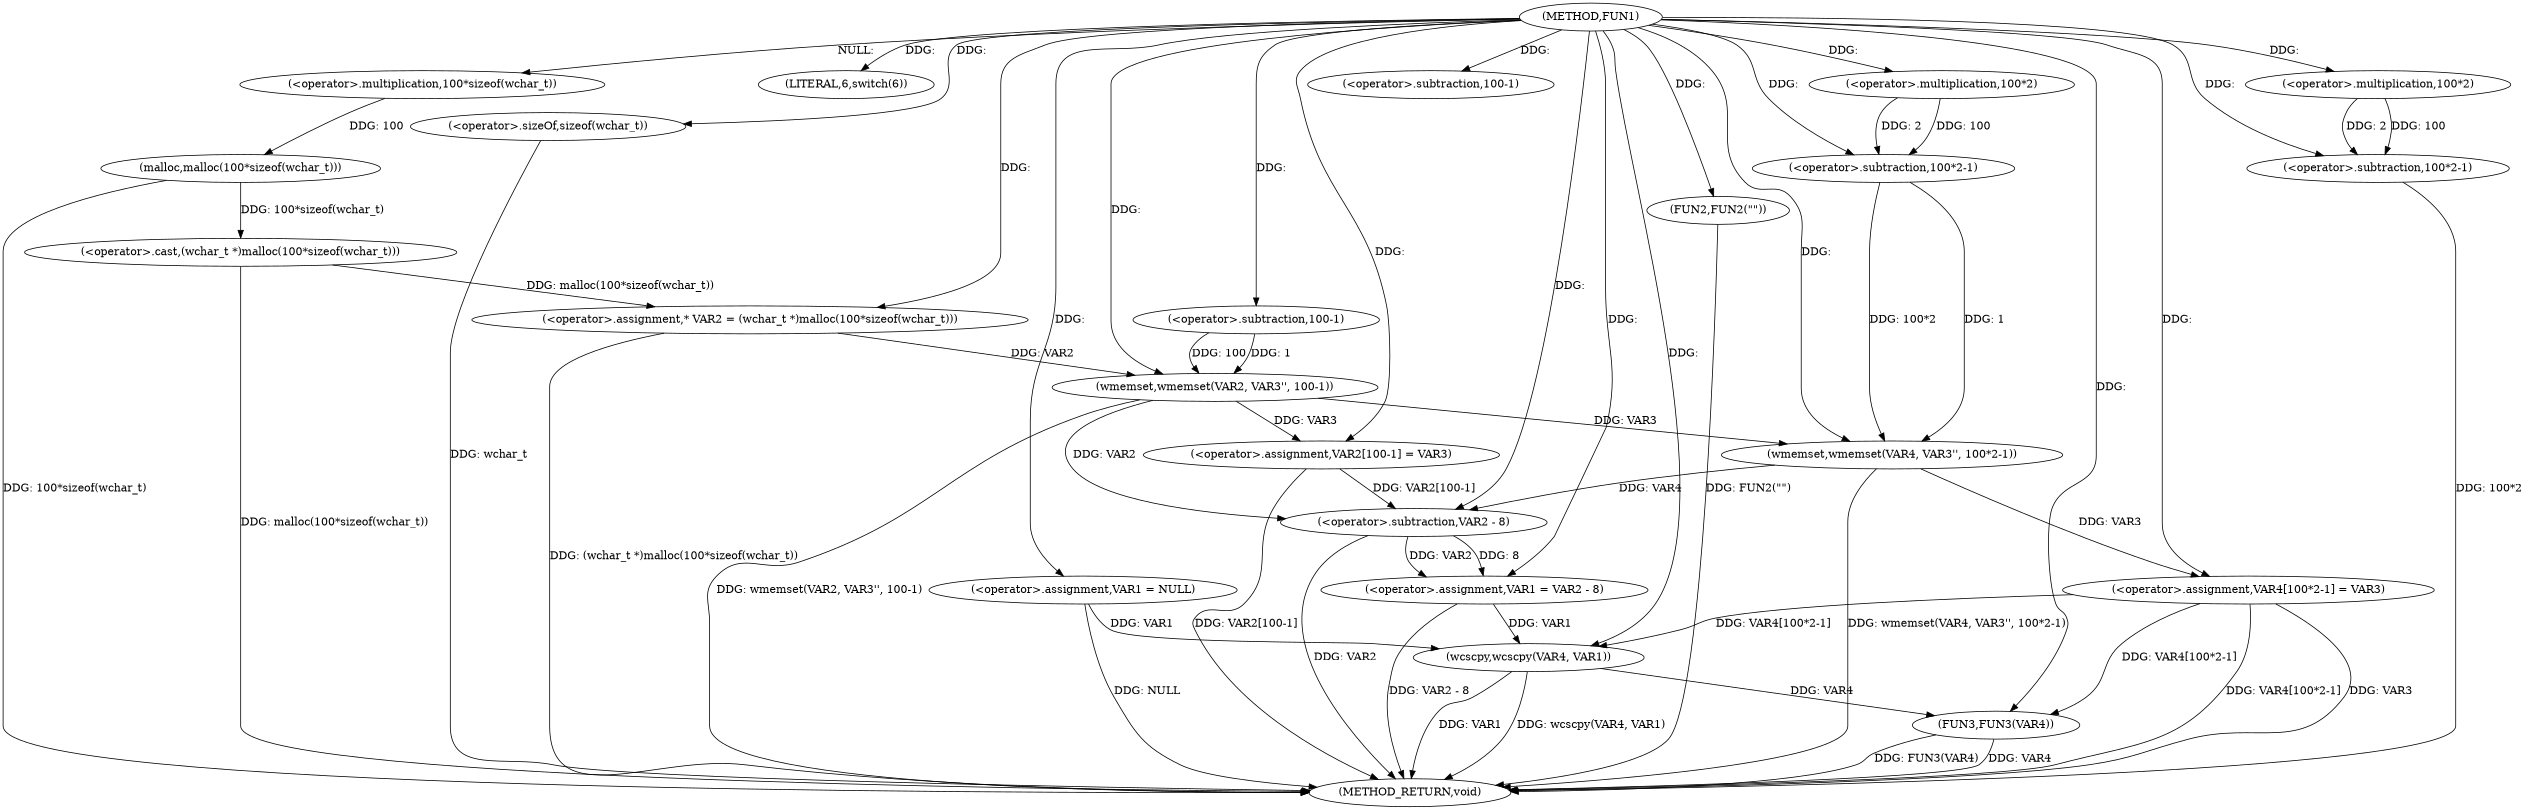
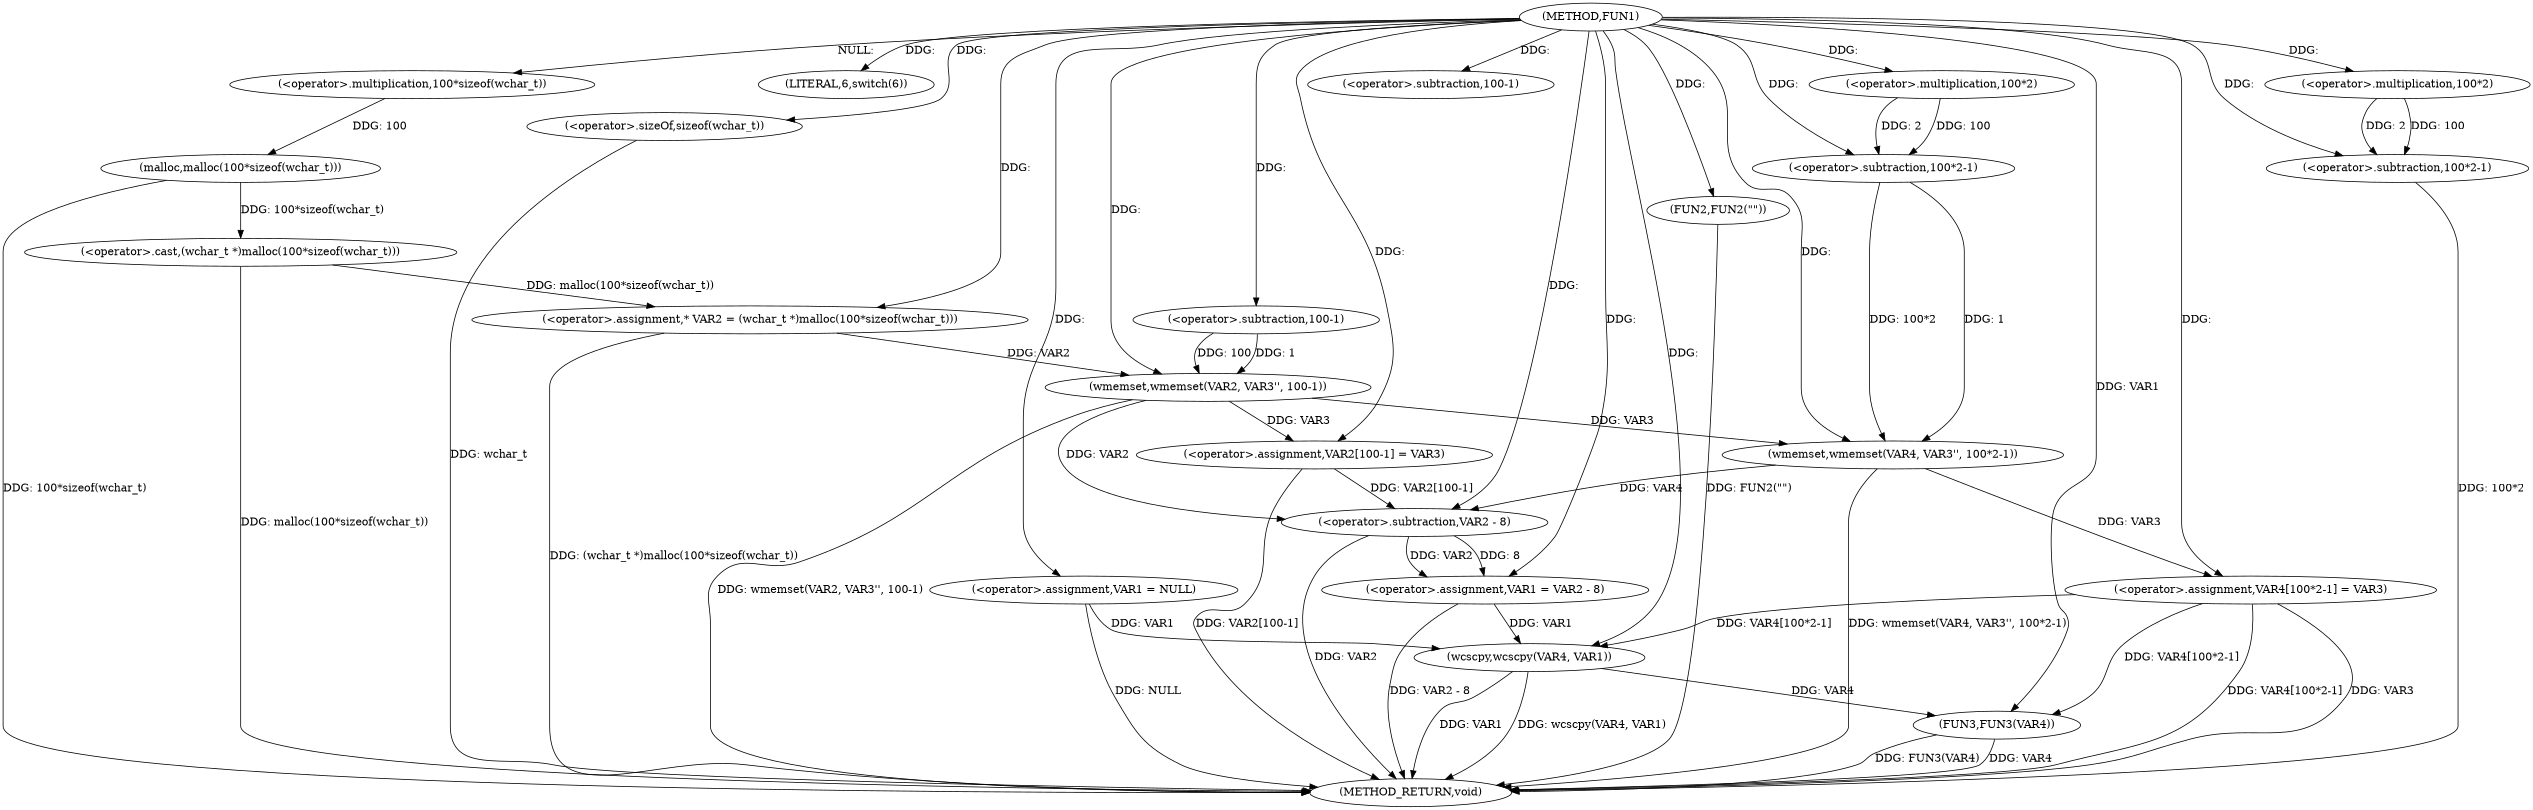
(2113, 387) -> (2128, 387)
